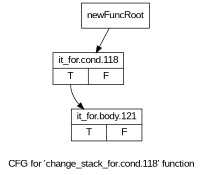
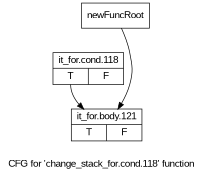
(104, 37) -> (132, 66)
